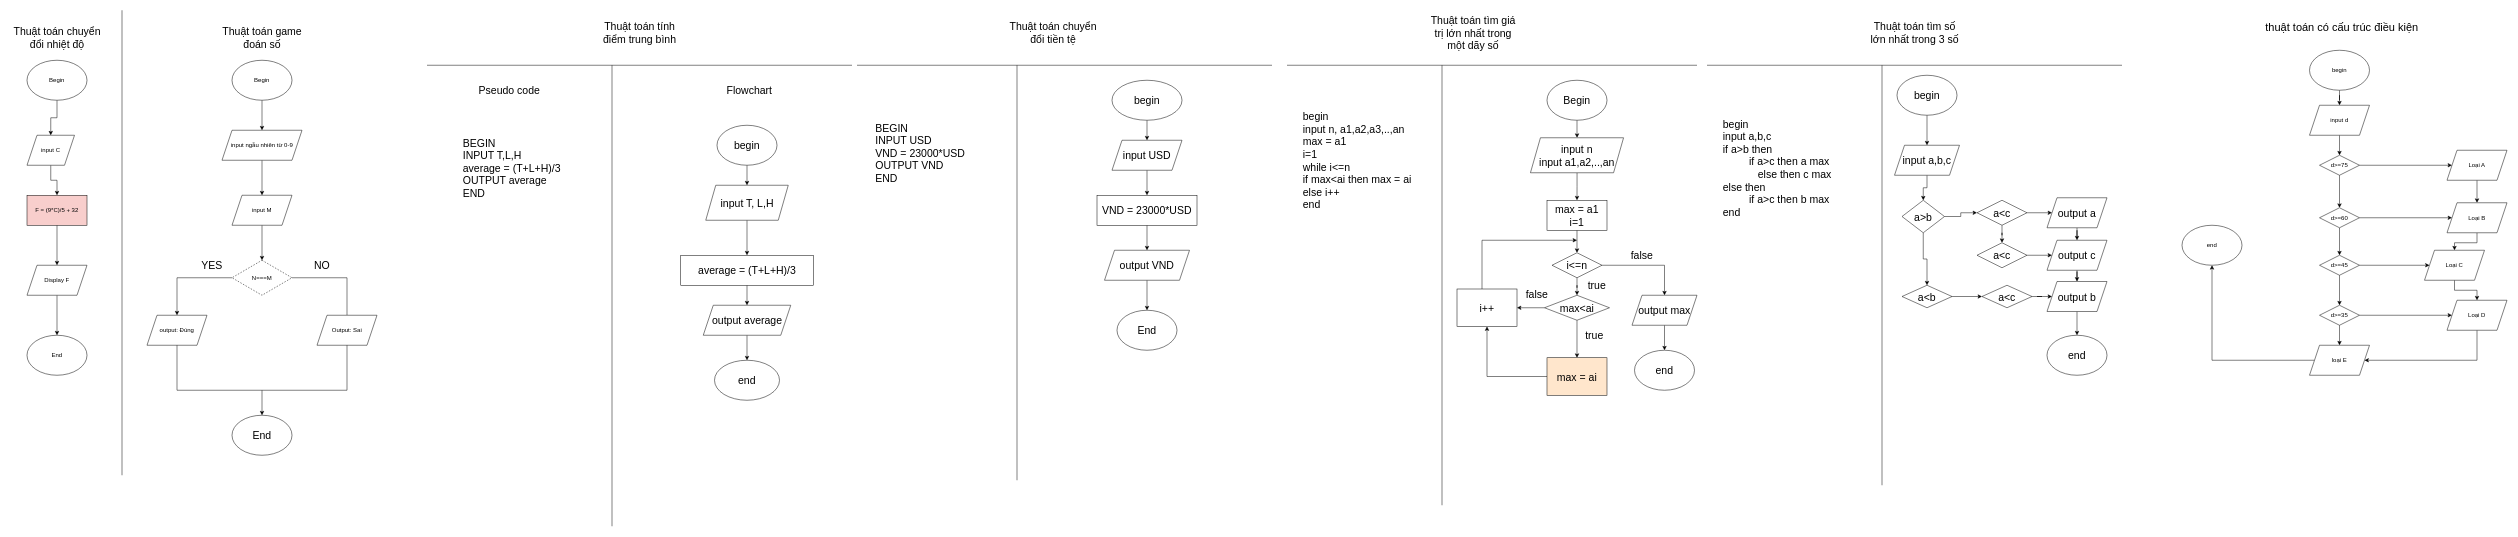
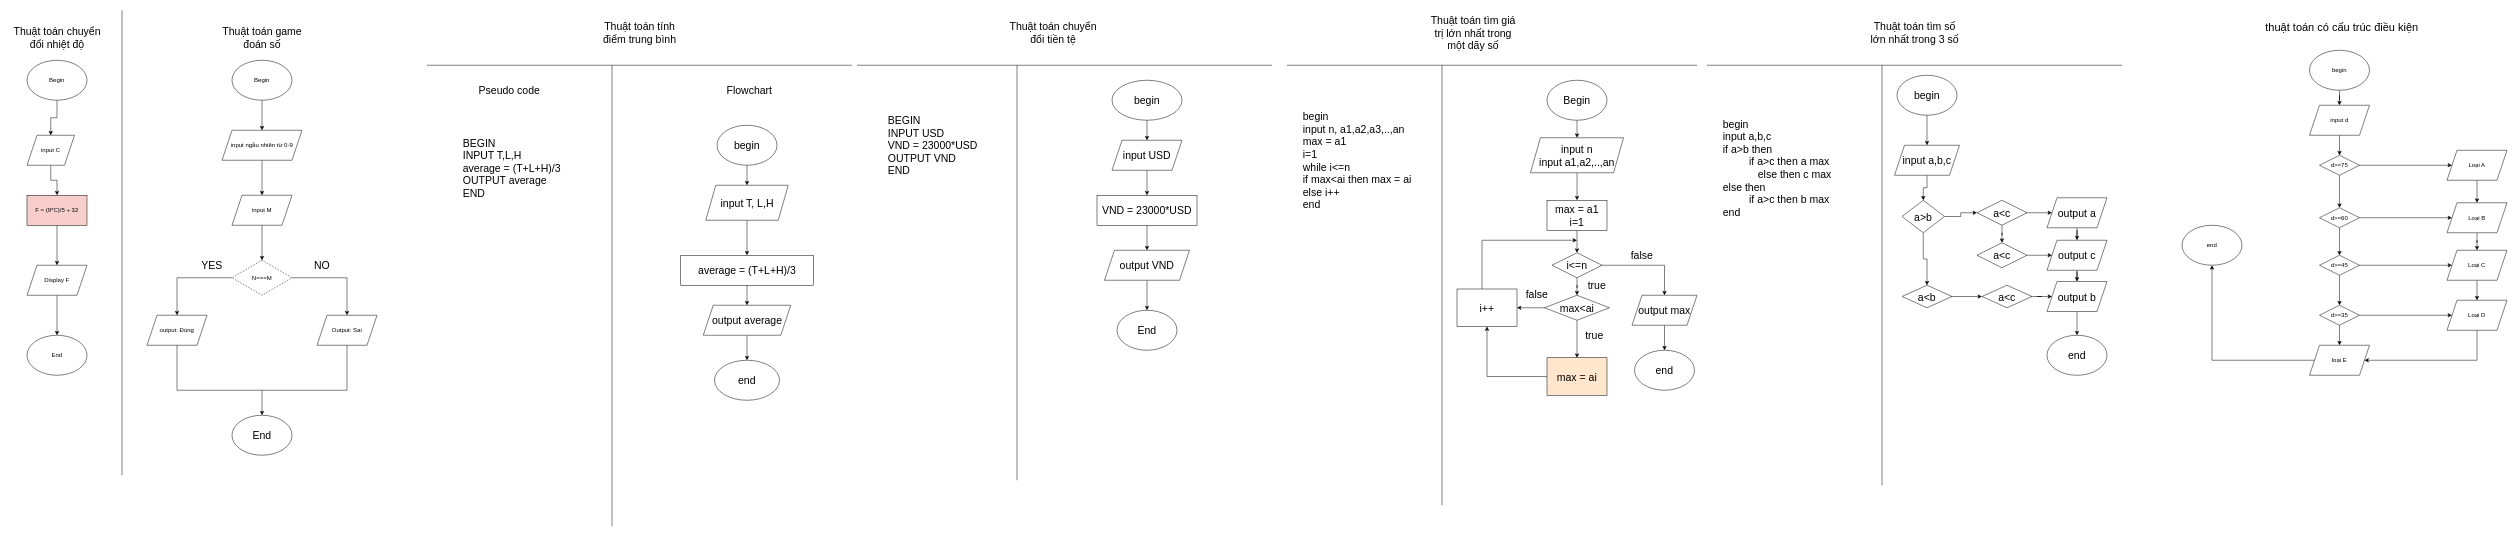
(922, 153) -> (934, 145)
(2454, 265) -> (2477, 265)
(347, 312) -> (347, 310)
